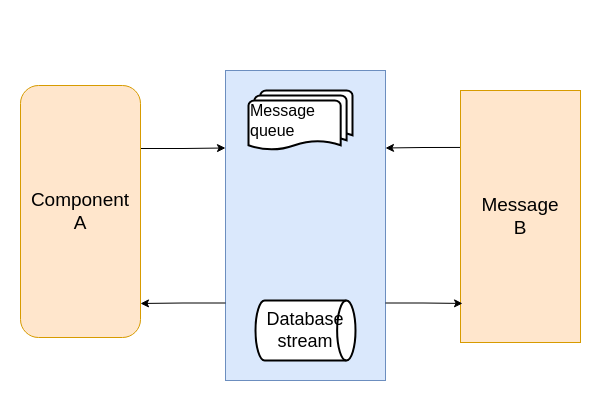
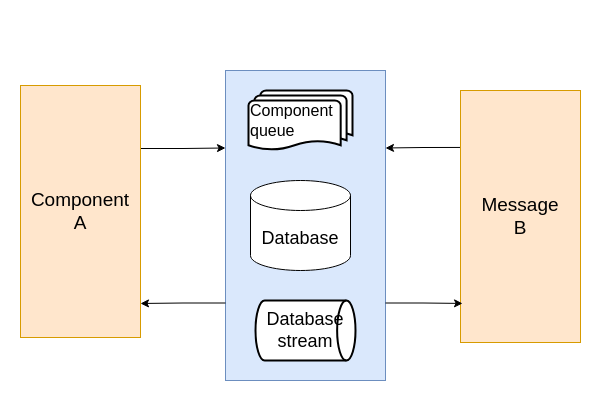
(274, 121) -> (281, 121)
(81, 212) -> (81, 212)
none -> (301, 226)
